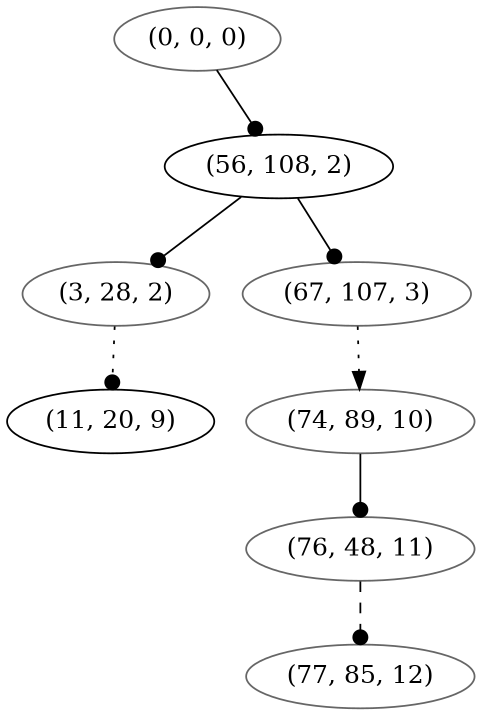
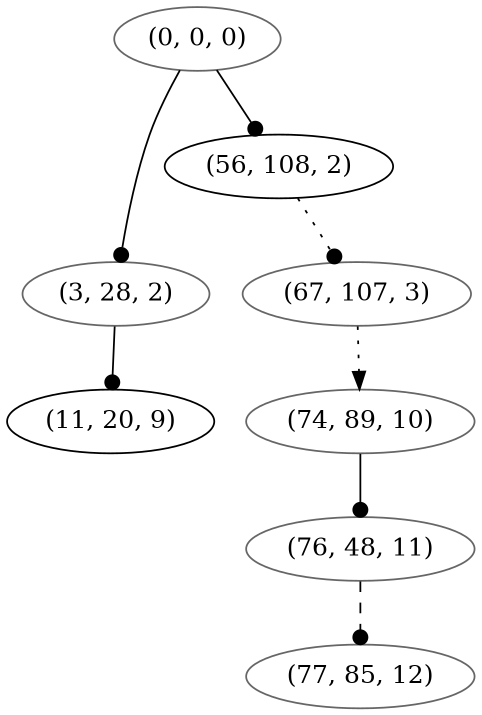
(314, 224) -> (314, 224)
(203, 226) -> (143, 156)
(114, 351) -> (114, 351)
